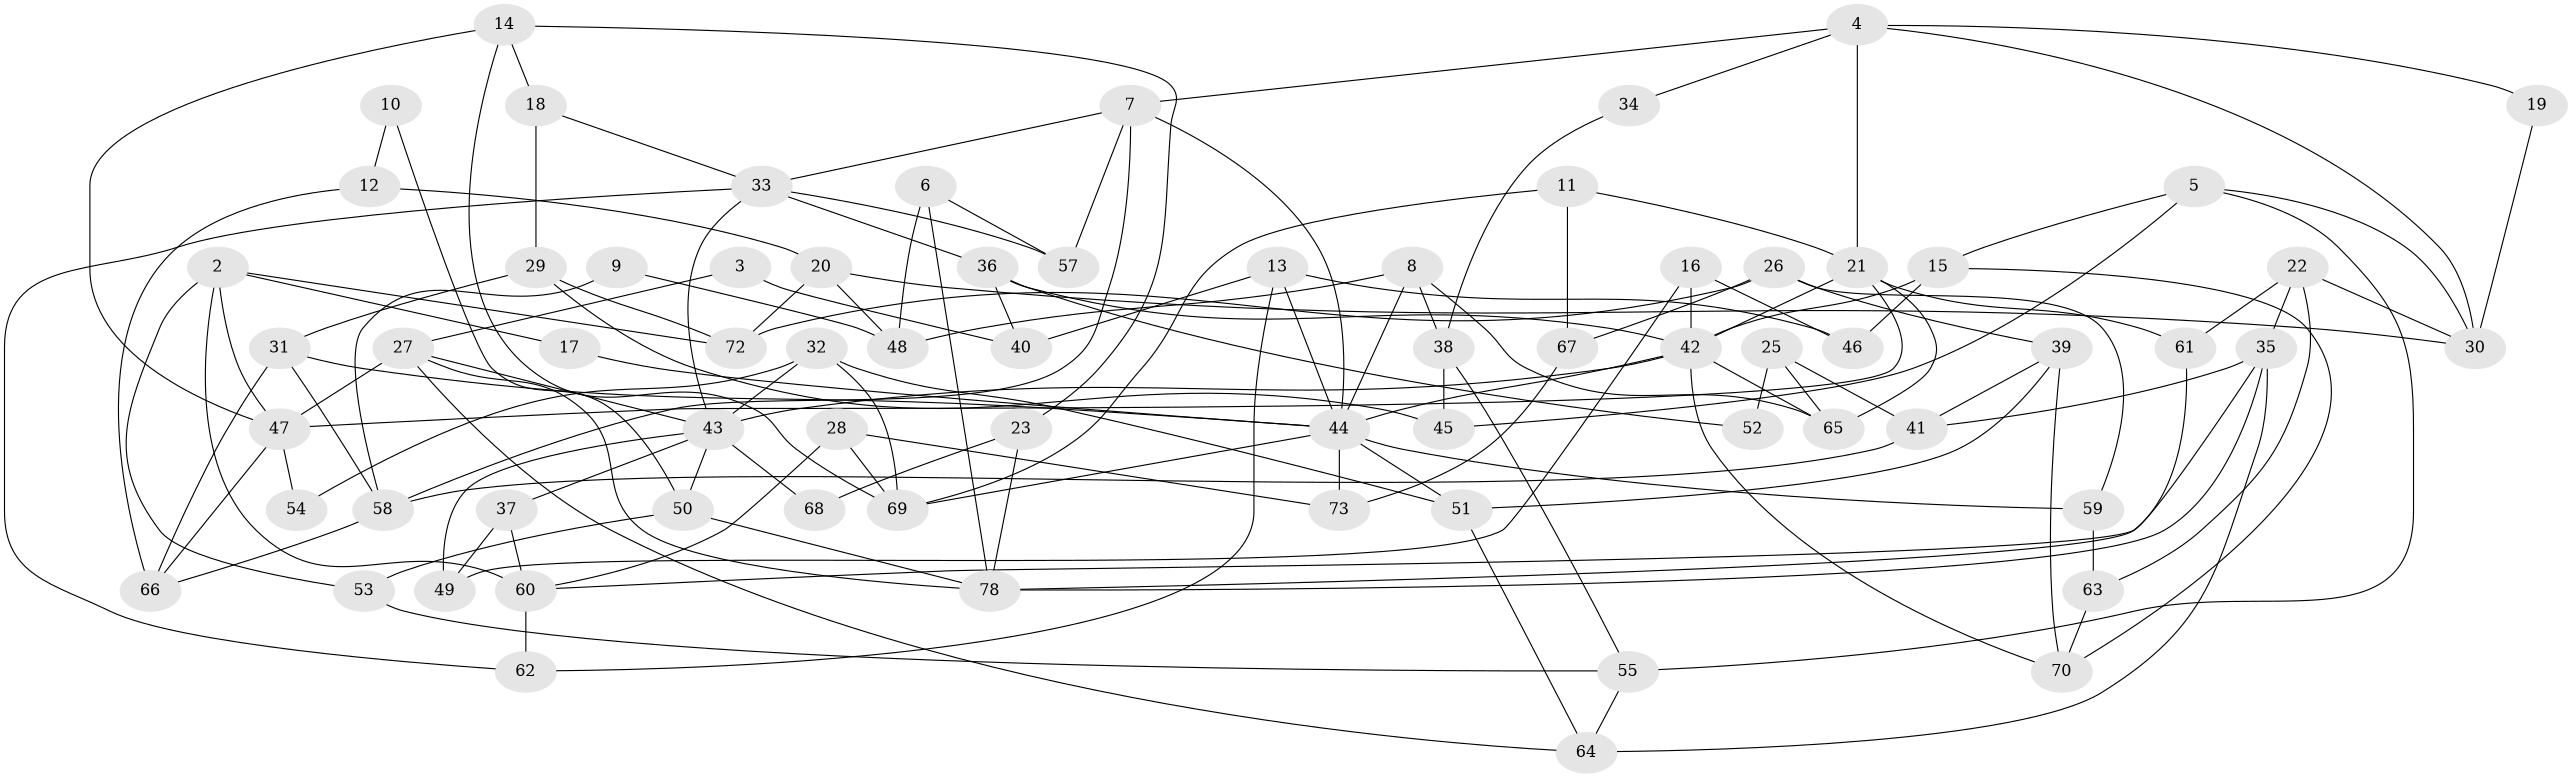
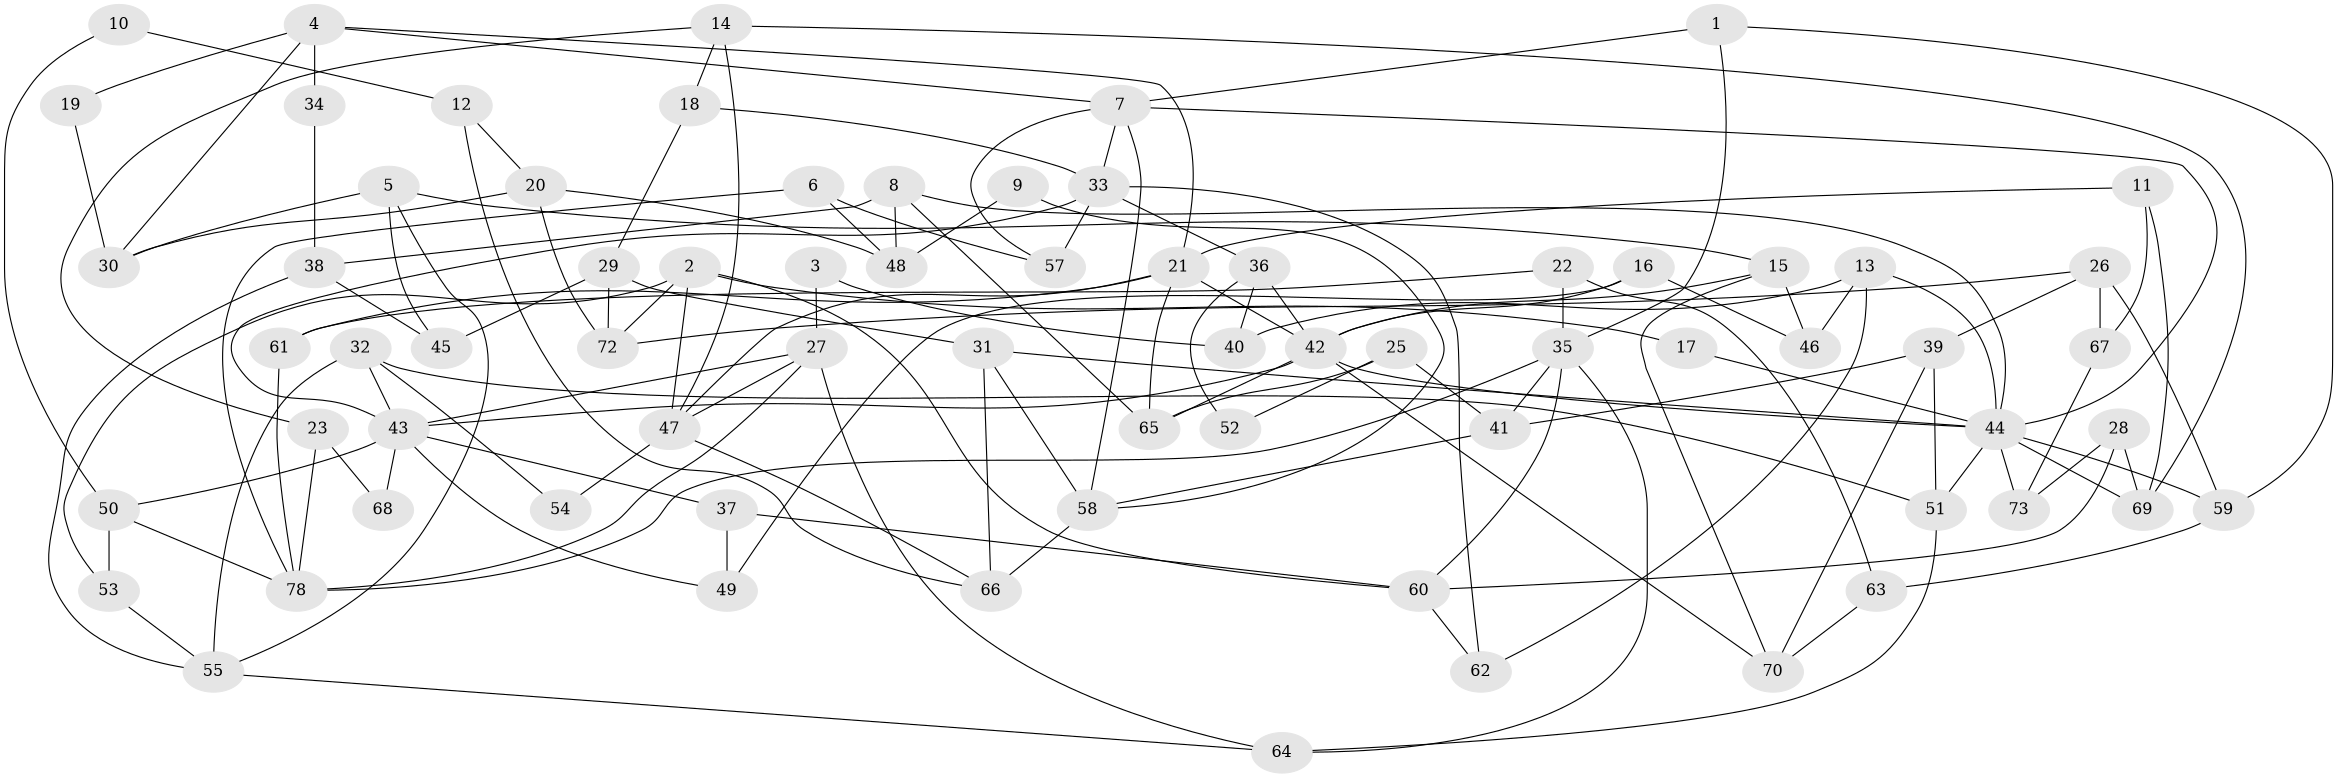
none -> (1717, 25)
(2377, 304) -> none
(882, 419) -> (238, 497)
